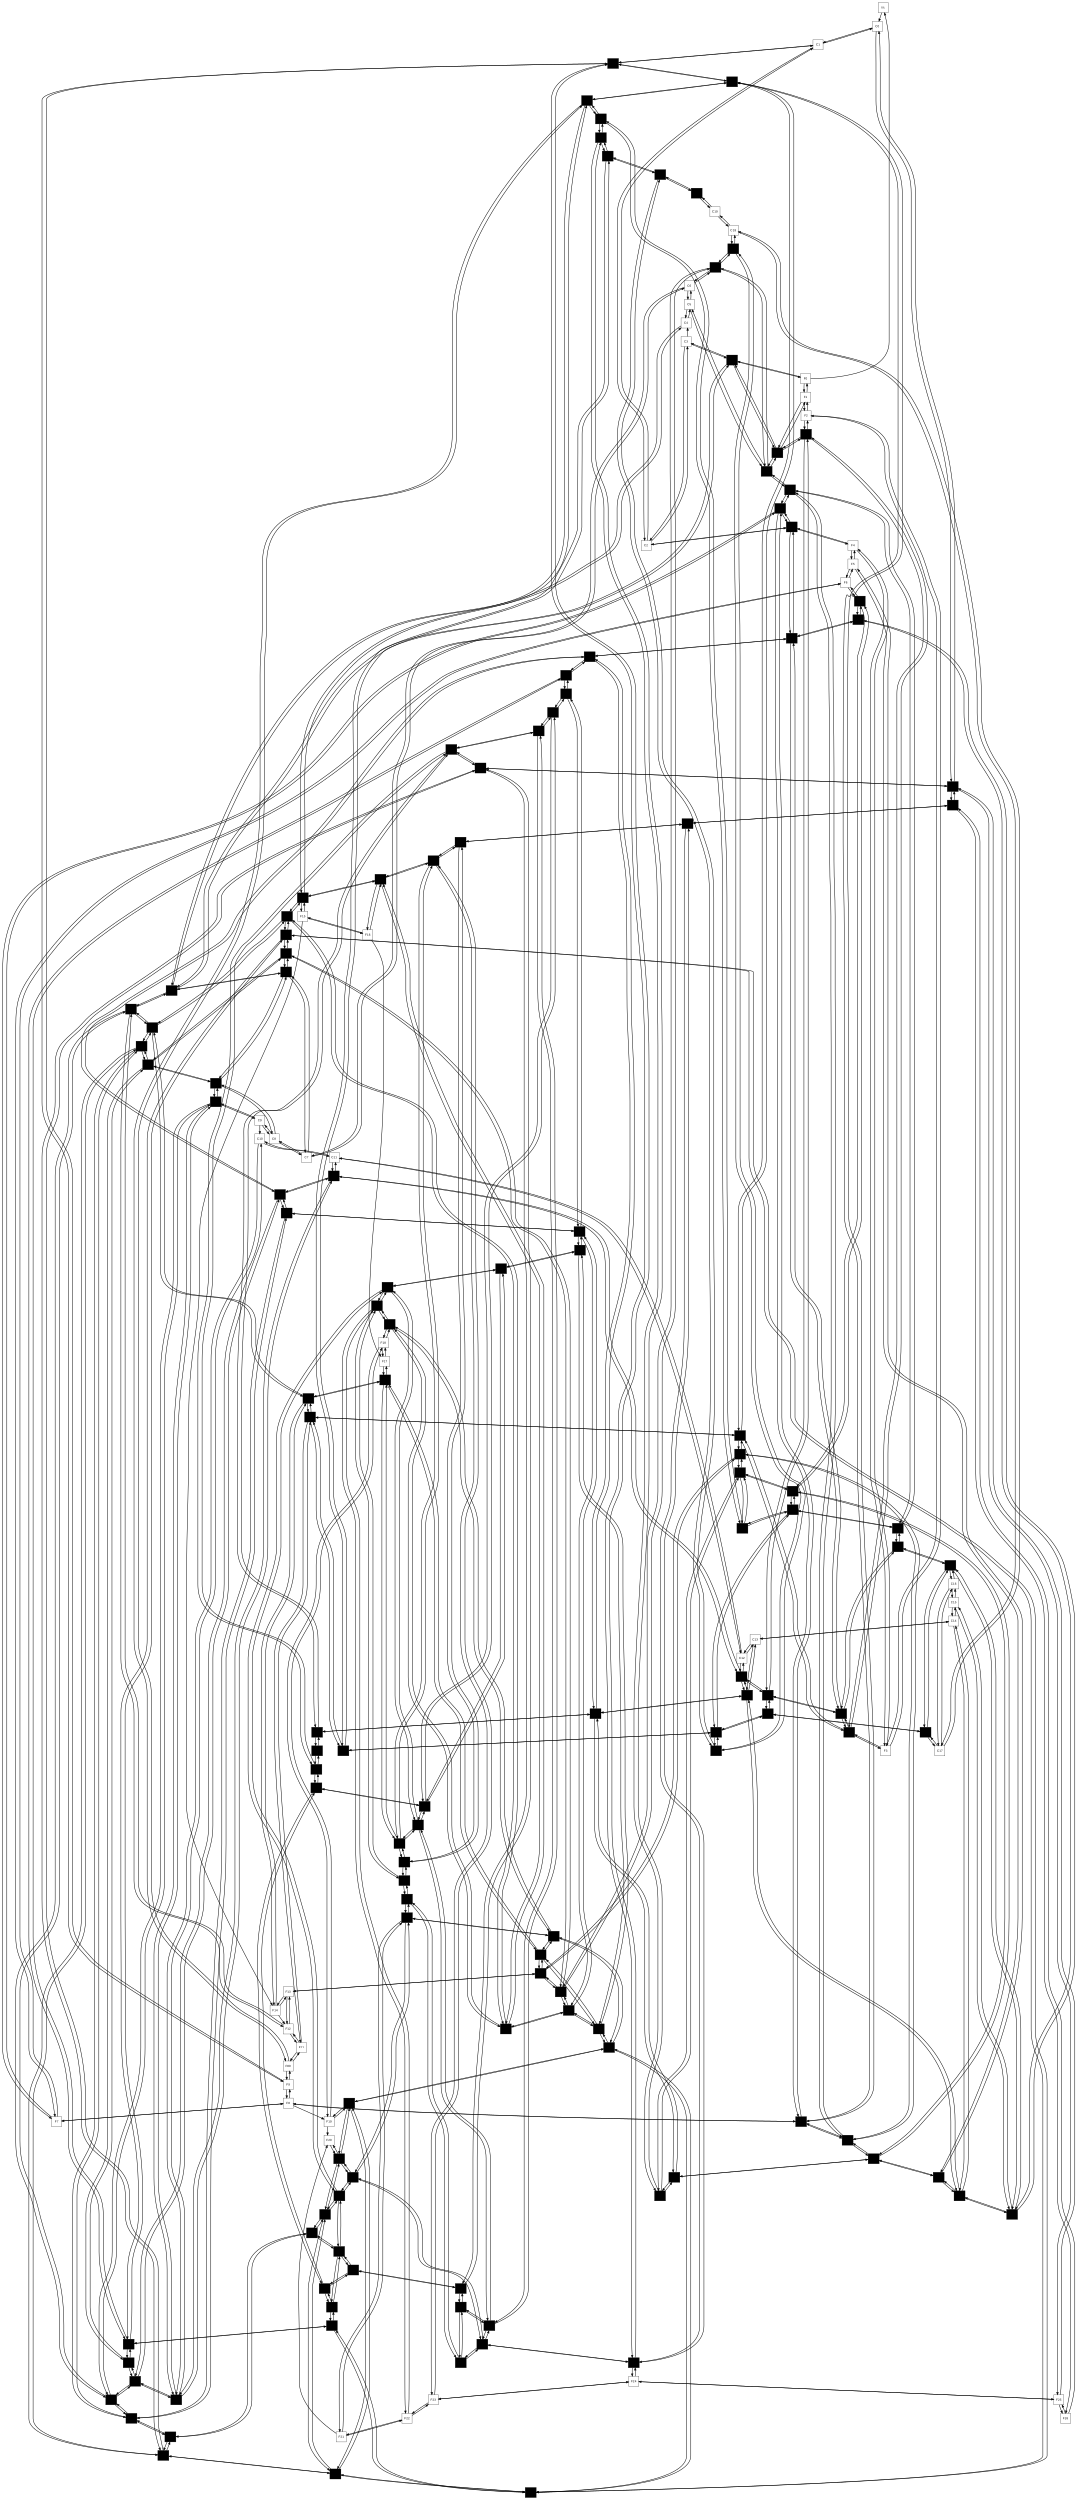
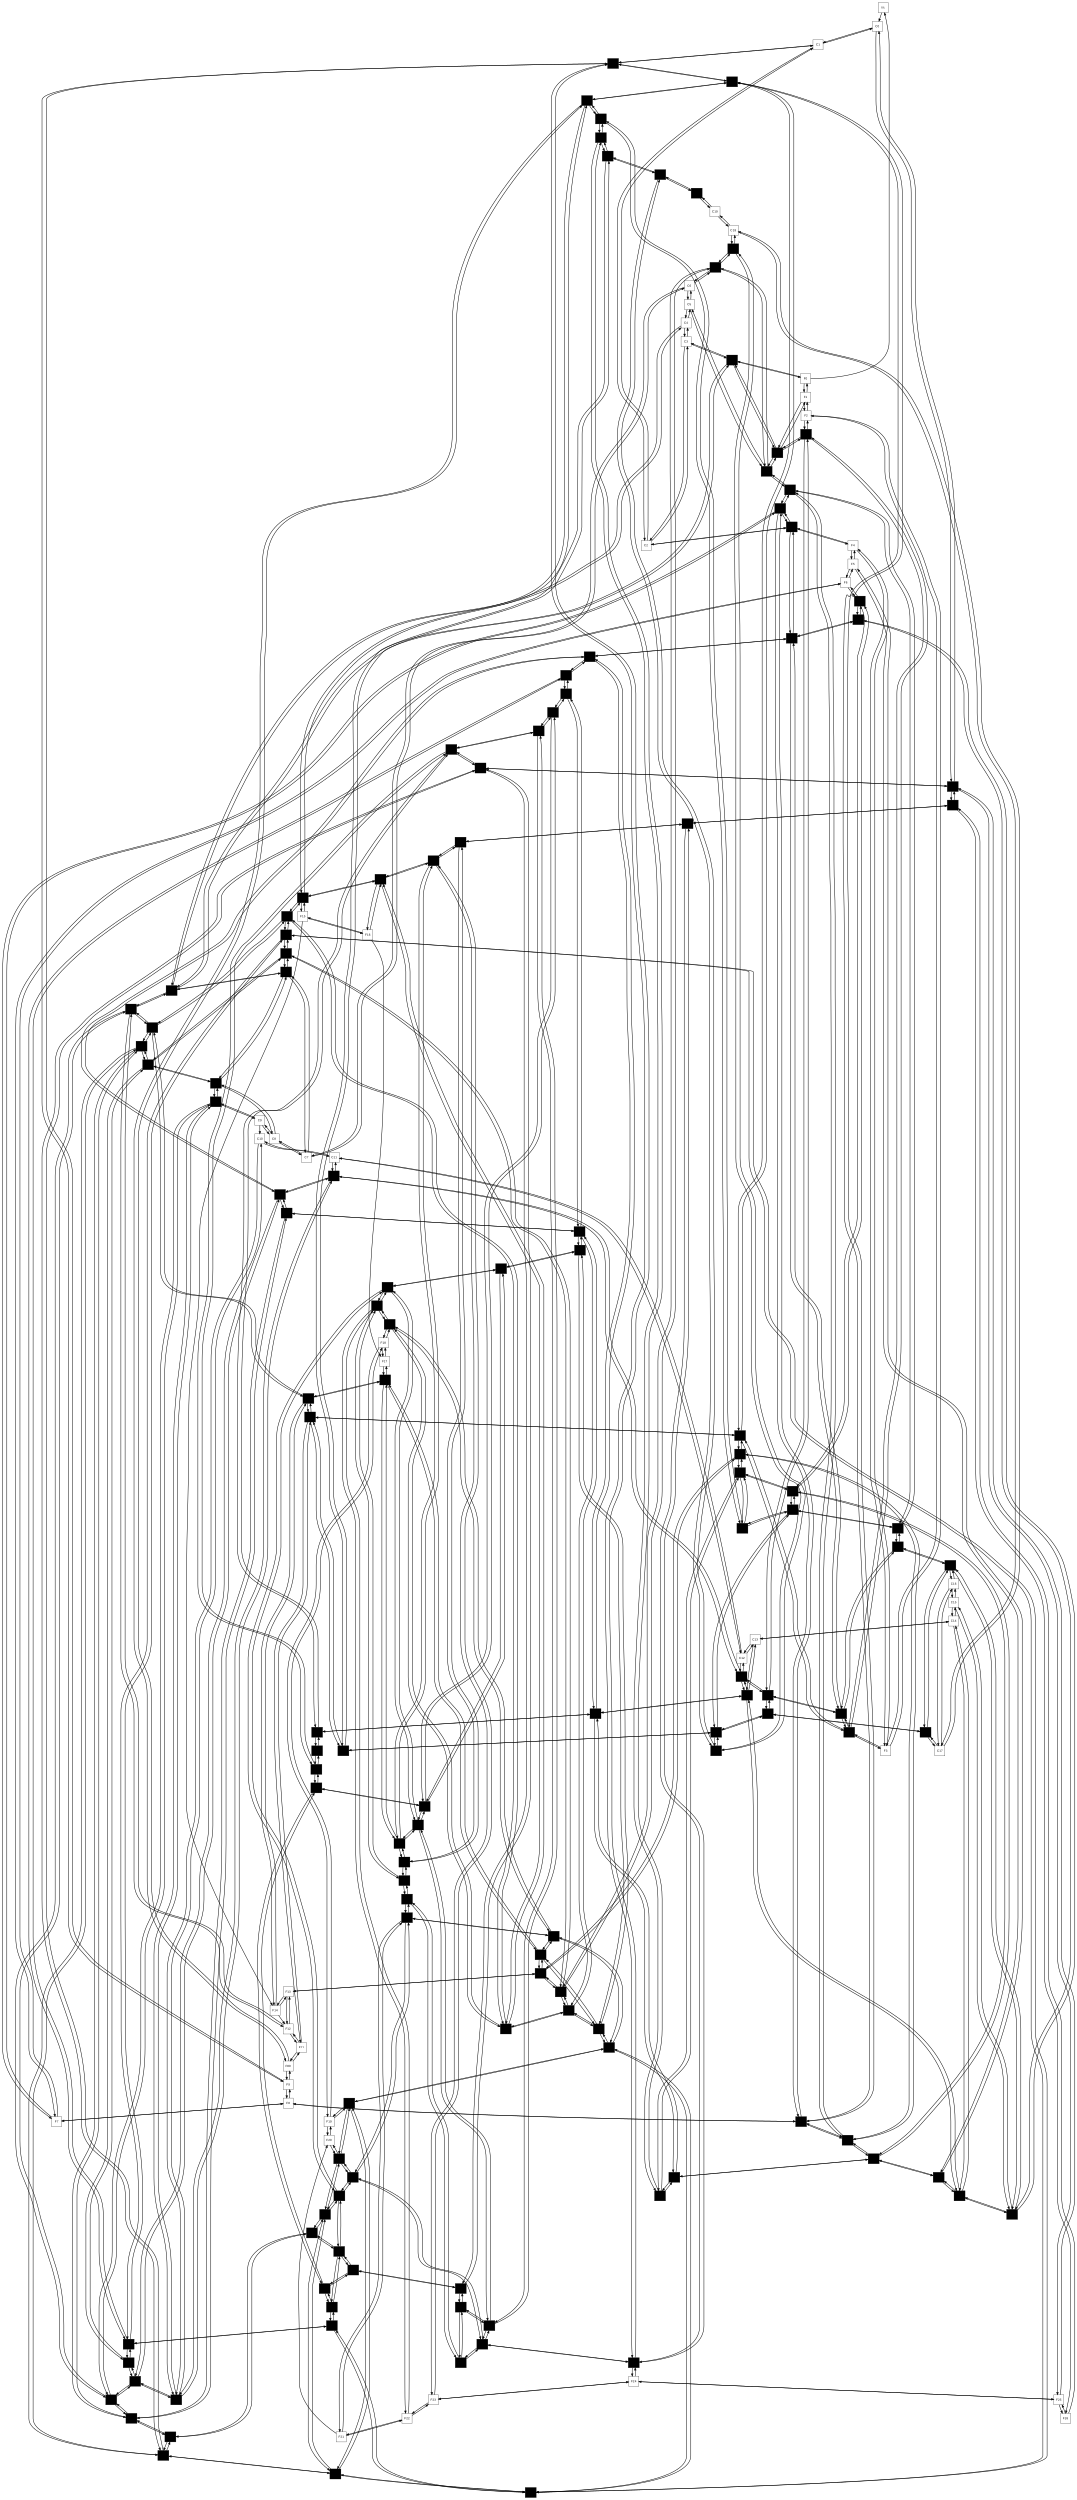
none -> (685, 331)
(308, 2112) -> (331, 2132)
